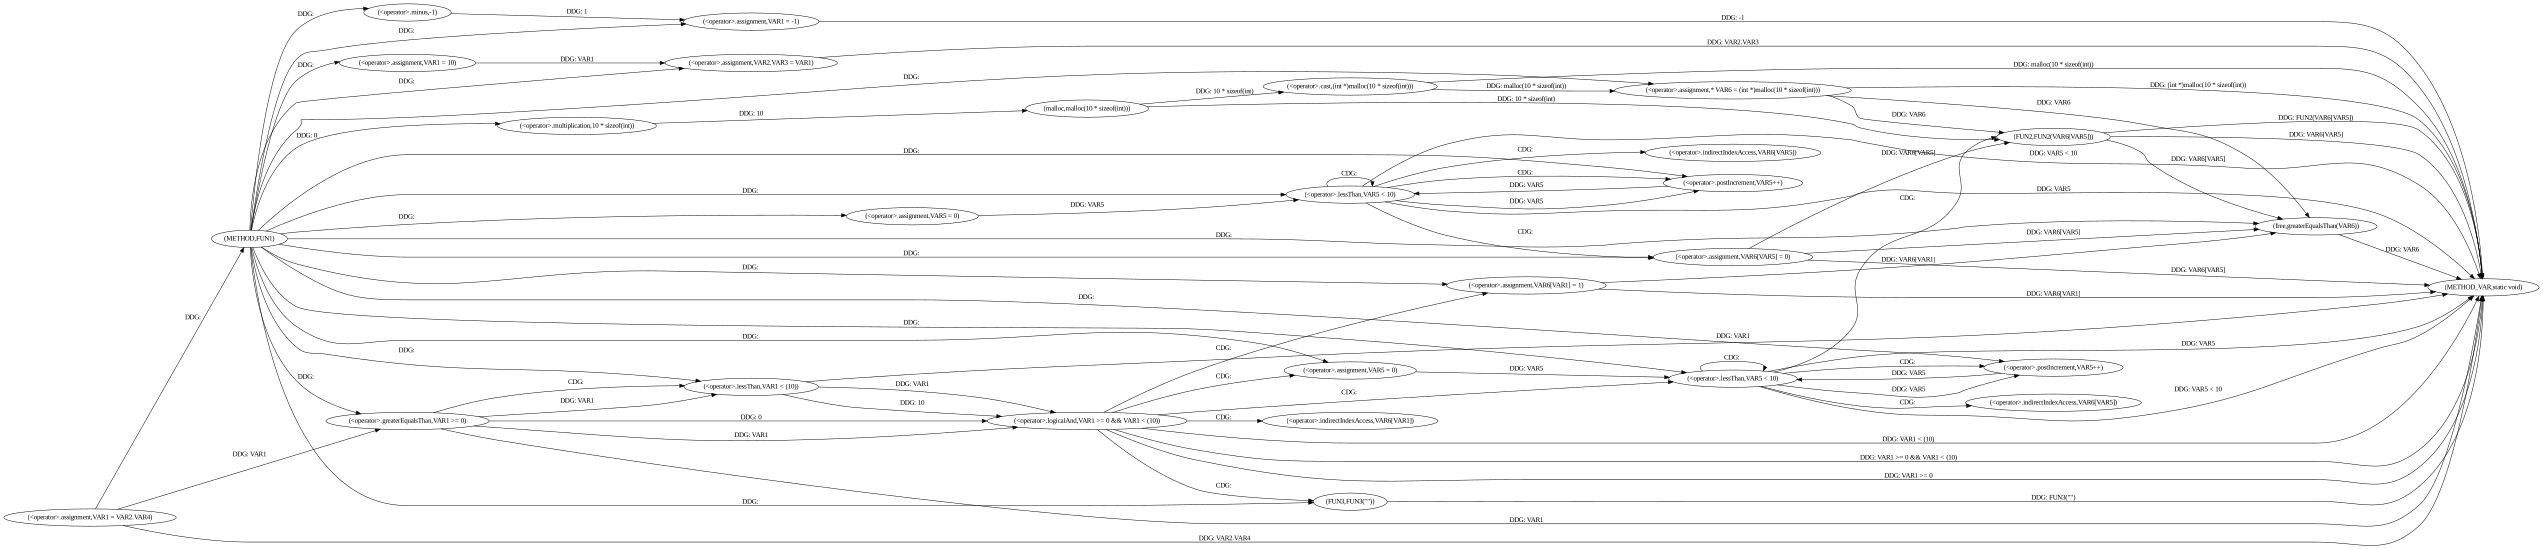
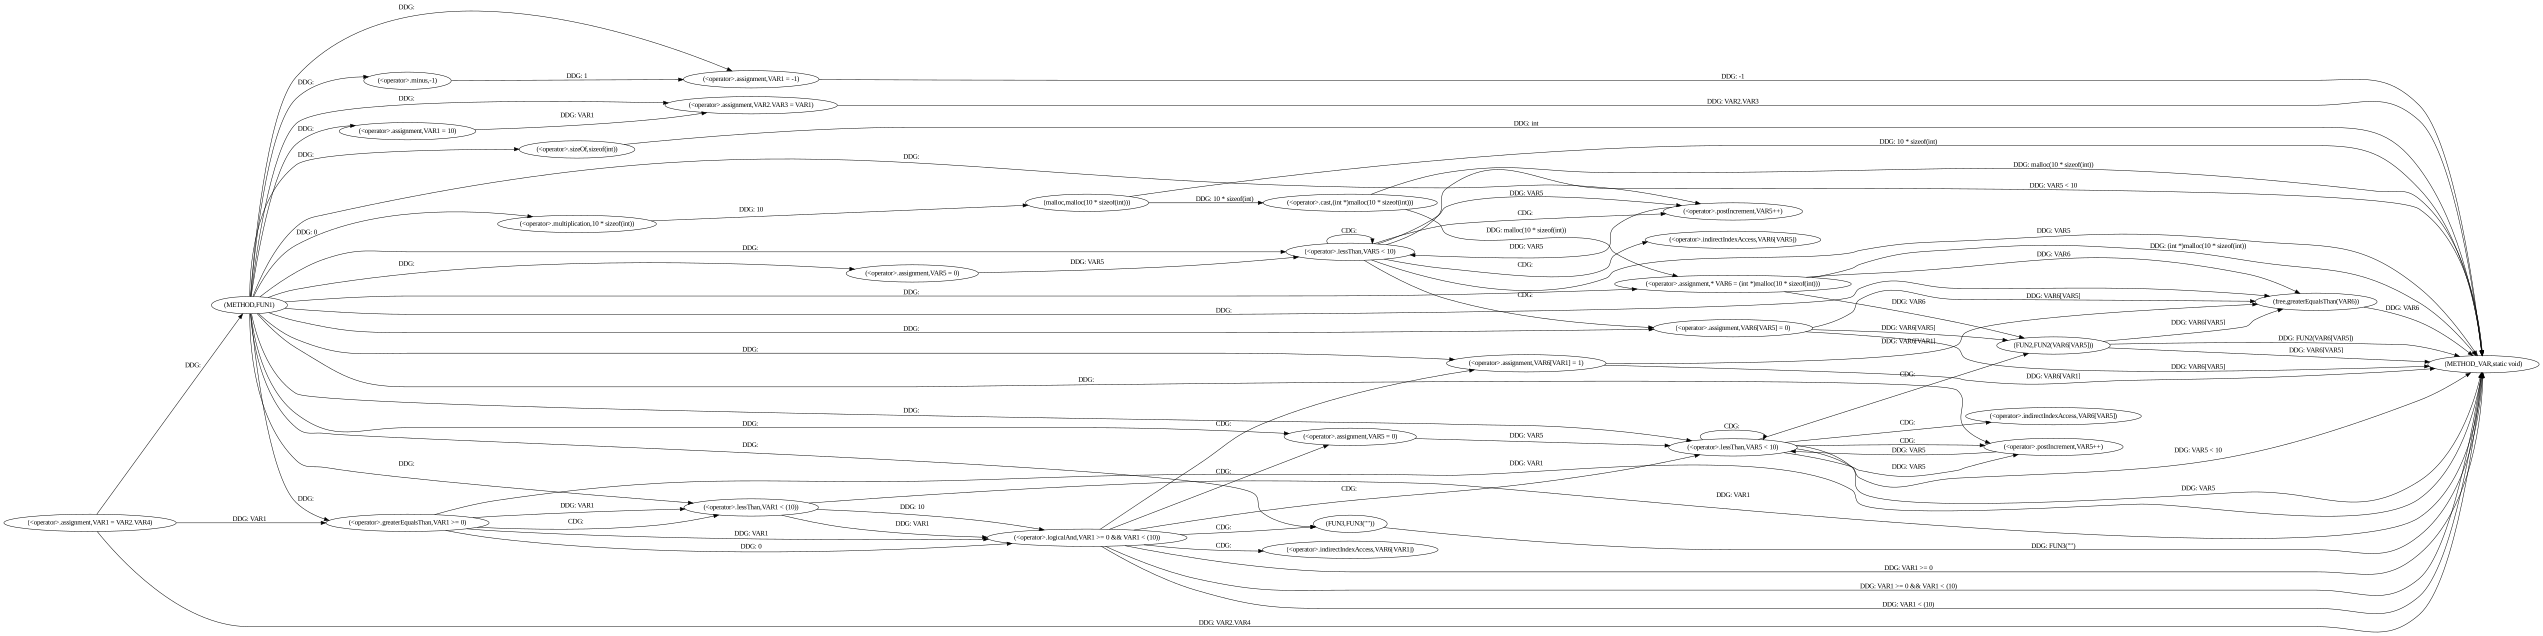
(1572, 104) -> (1868, 146)
none -> (577, 149)
